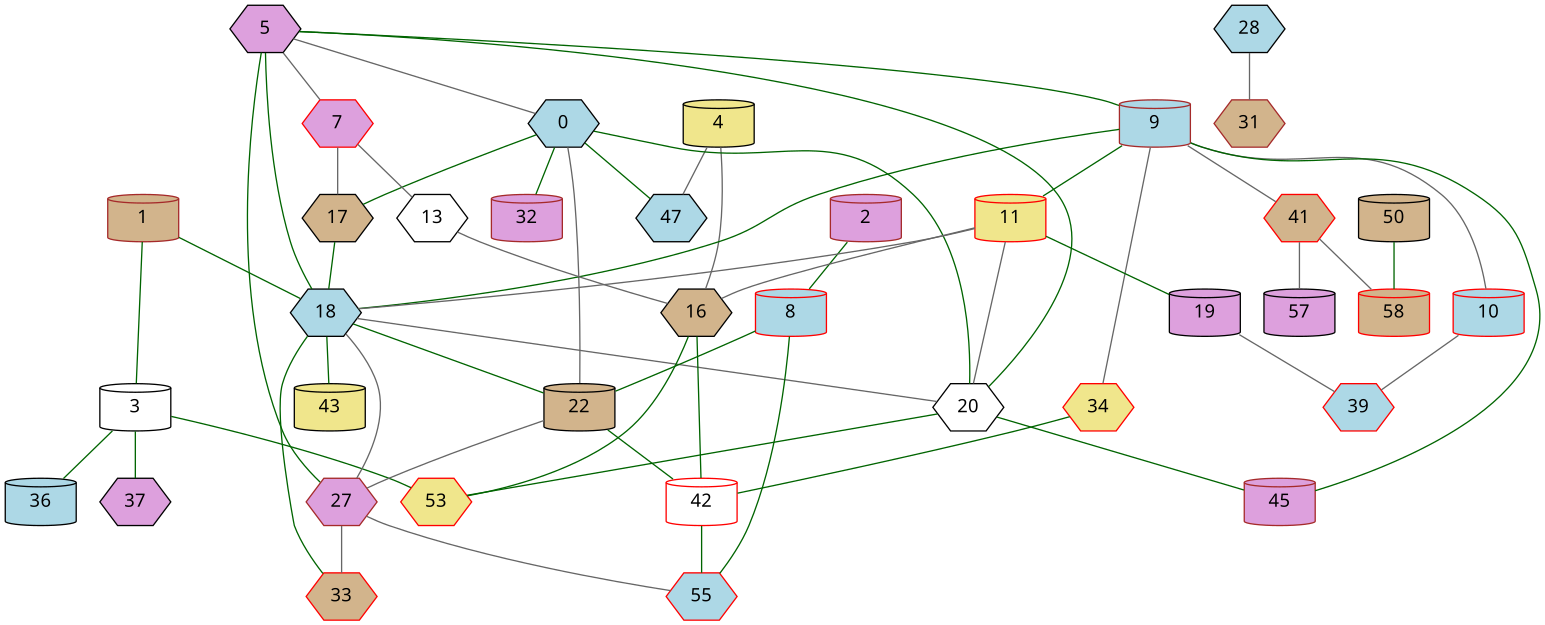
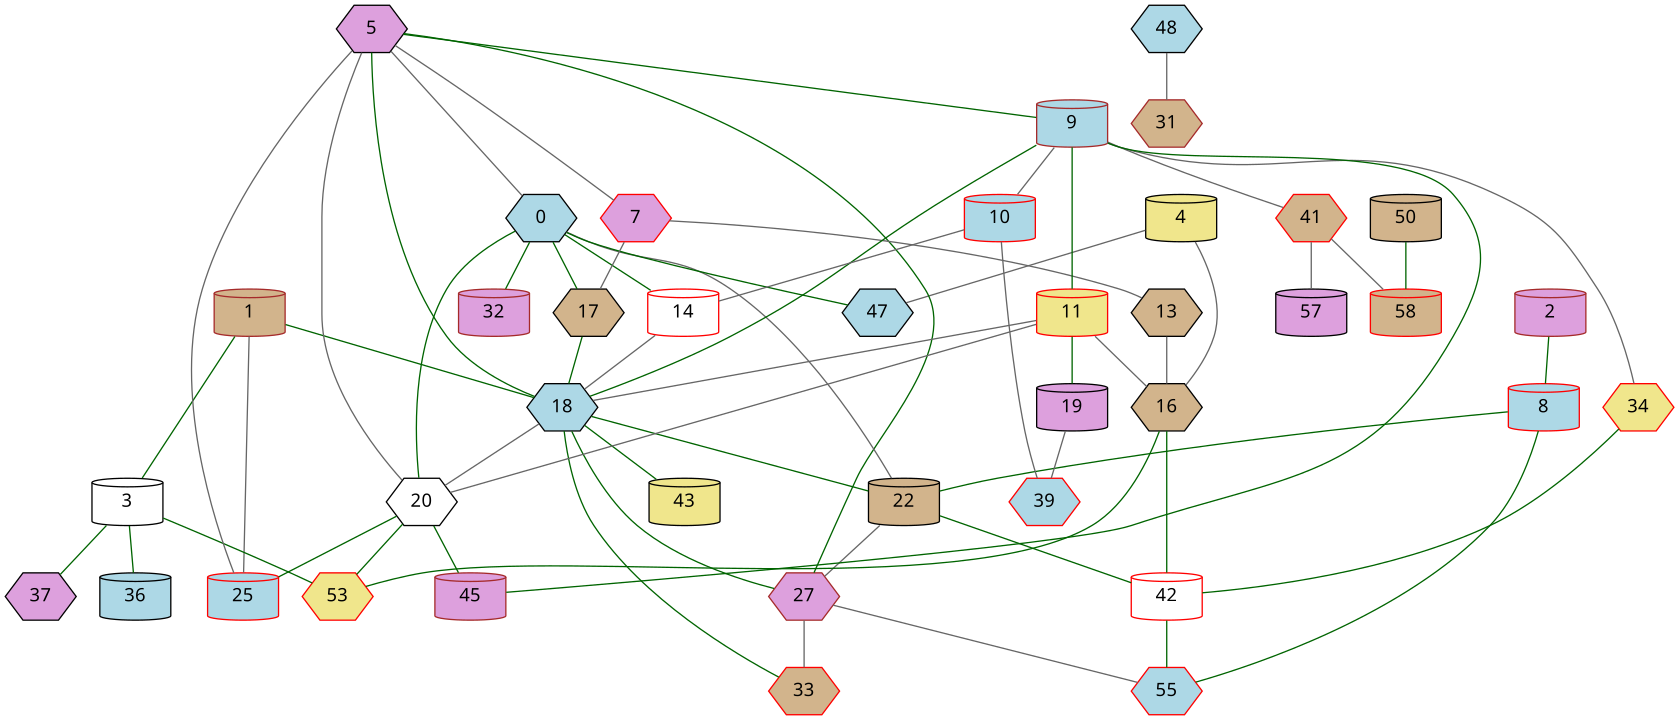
(1250, 29) -> (1167, 29)
(800, 87) -> (322, 275)
(432, 218) -> (1167, 313)
none -> (683, 313)
(380, 403) -> (652, 536)
none -> (243, 597)
